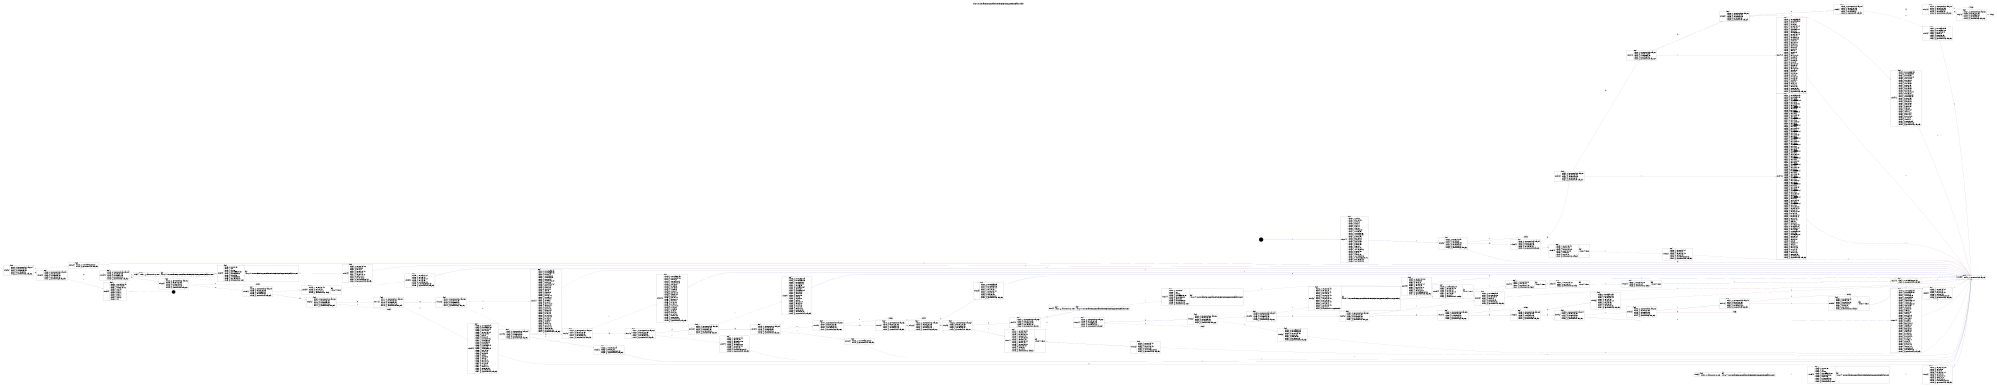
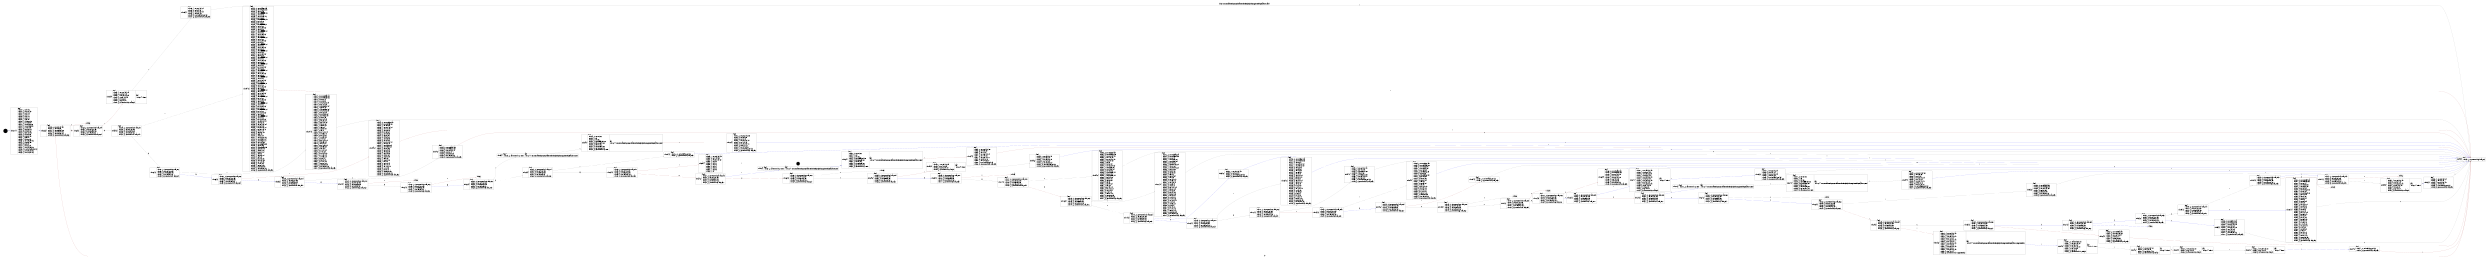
none -> (479, 184)
